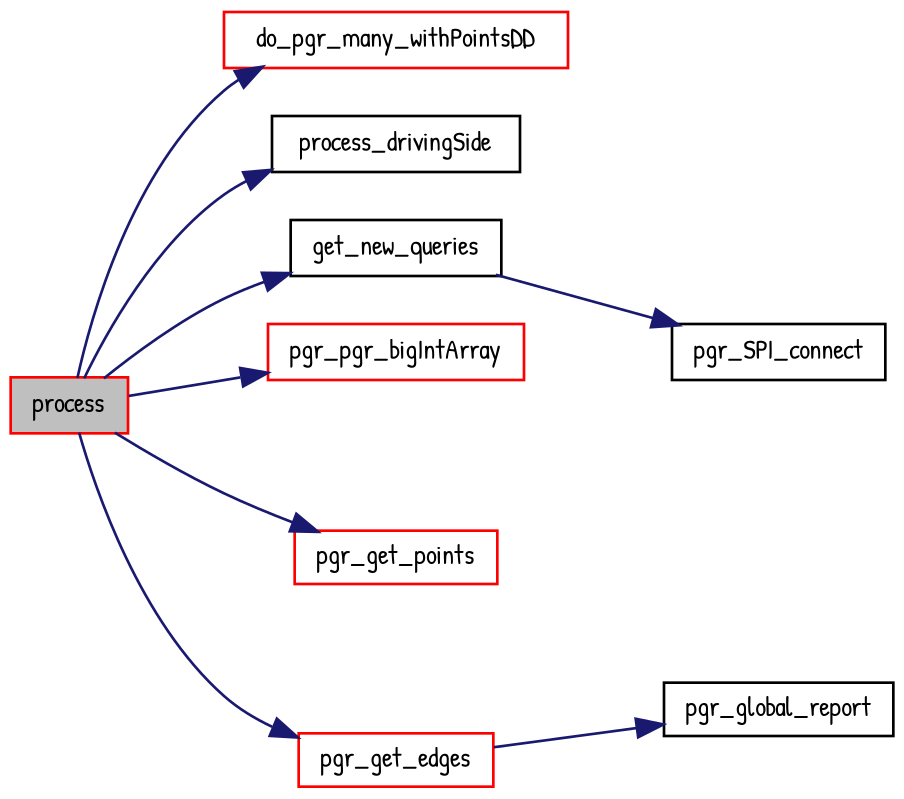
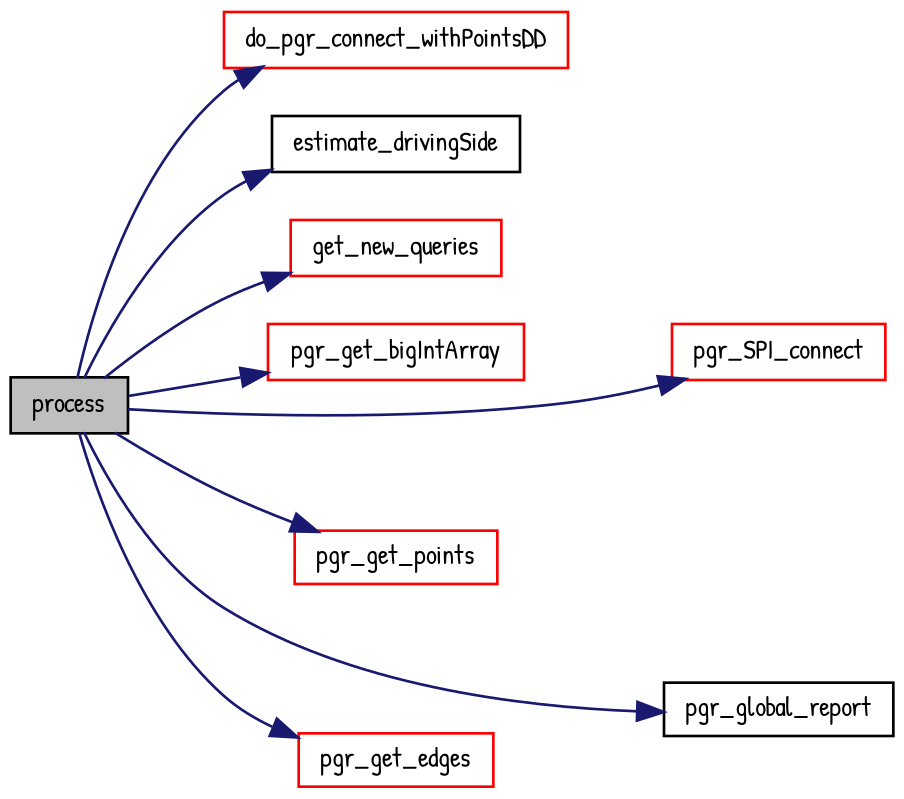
(396, 40) -> (396, 40)
(396, 144) -> (396, 144)
(396, 248) -> (396, 248)
(575, 296) -> (395, 414)
(396, 352) -> (396, 352)
(779, 352) -> (779, 352)
(69, 405) -> (69, 405)
(565, 738) -> (315, 652)
